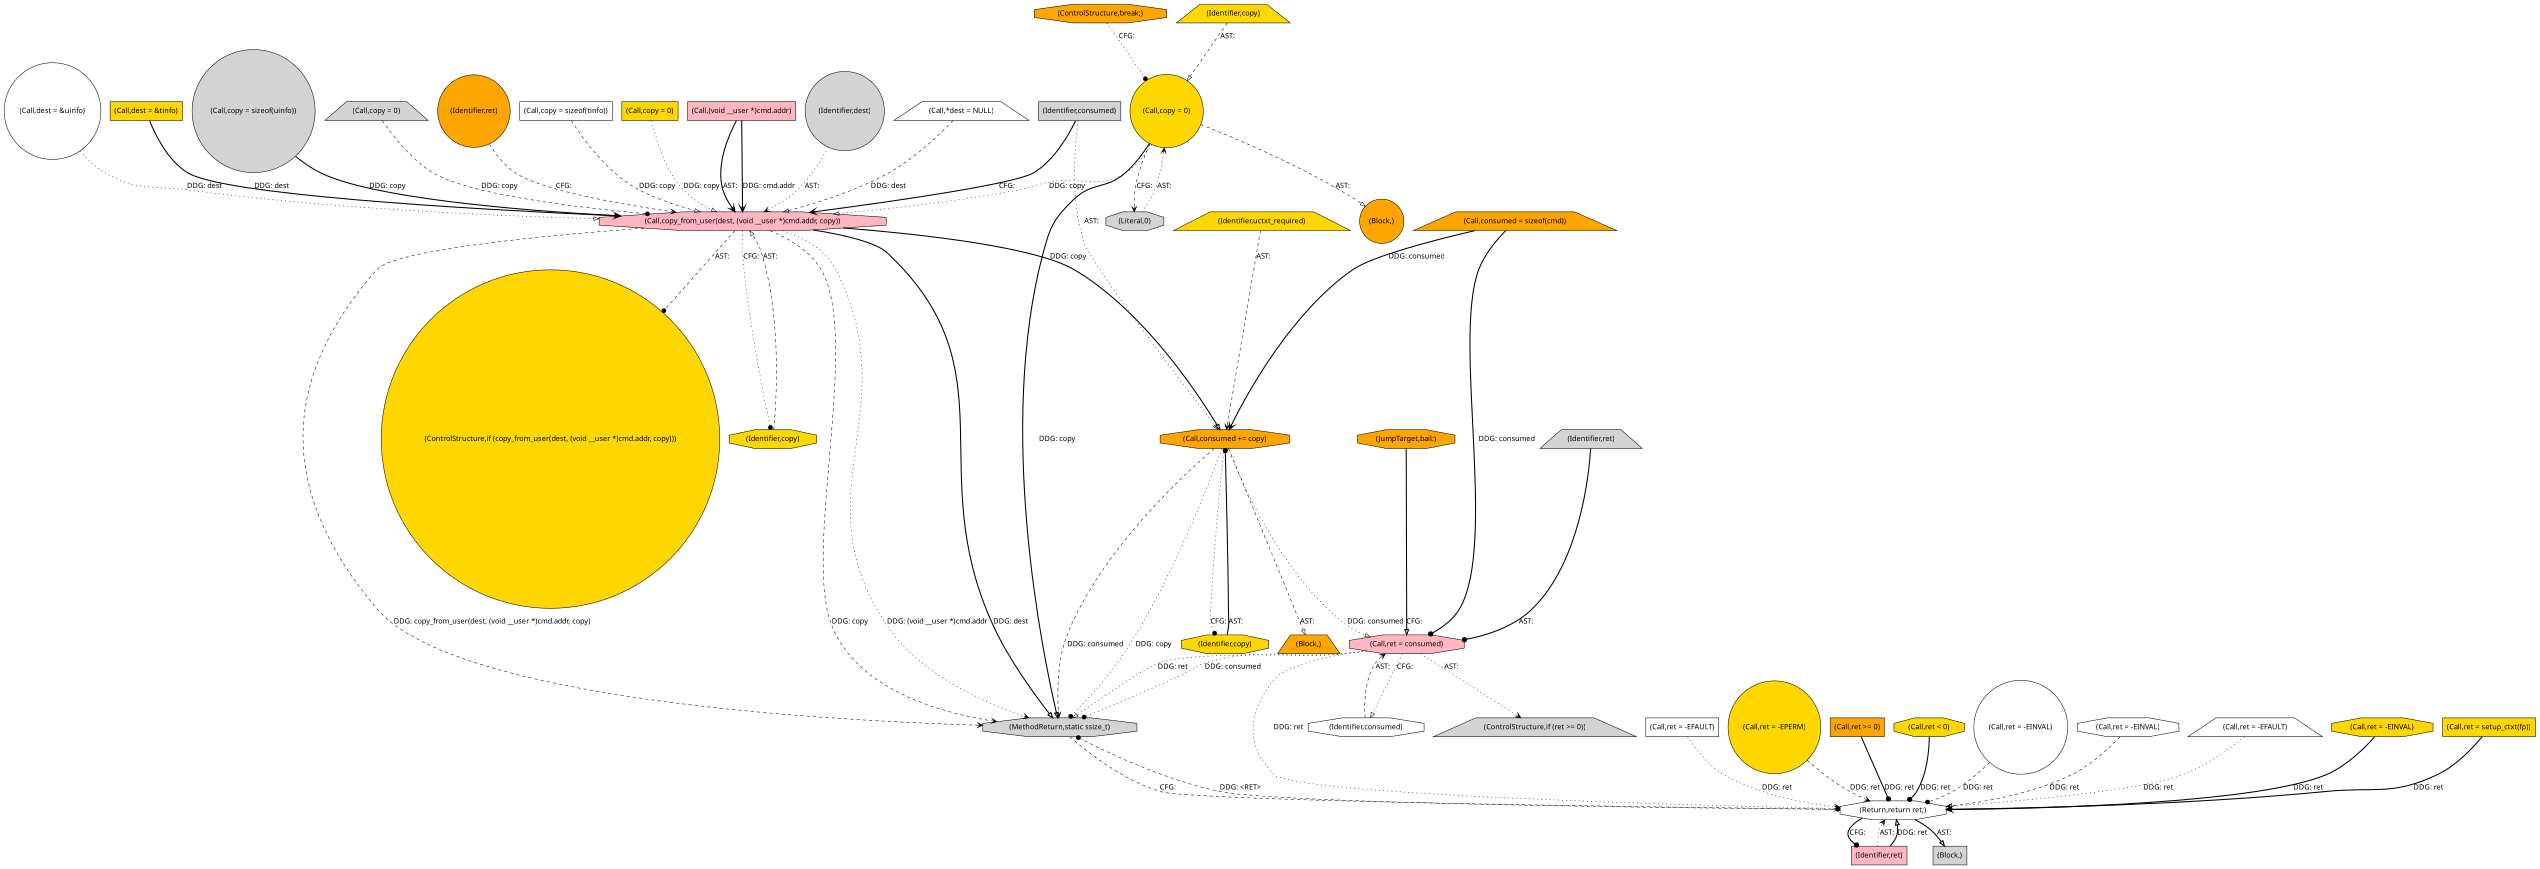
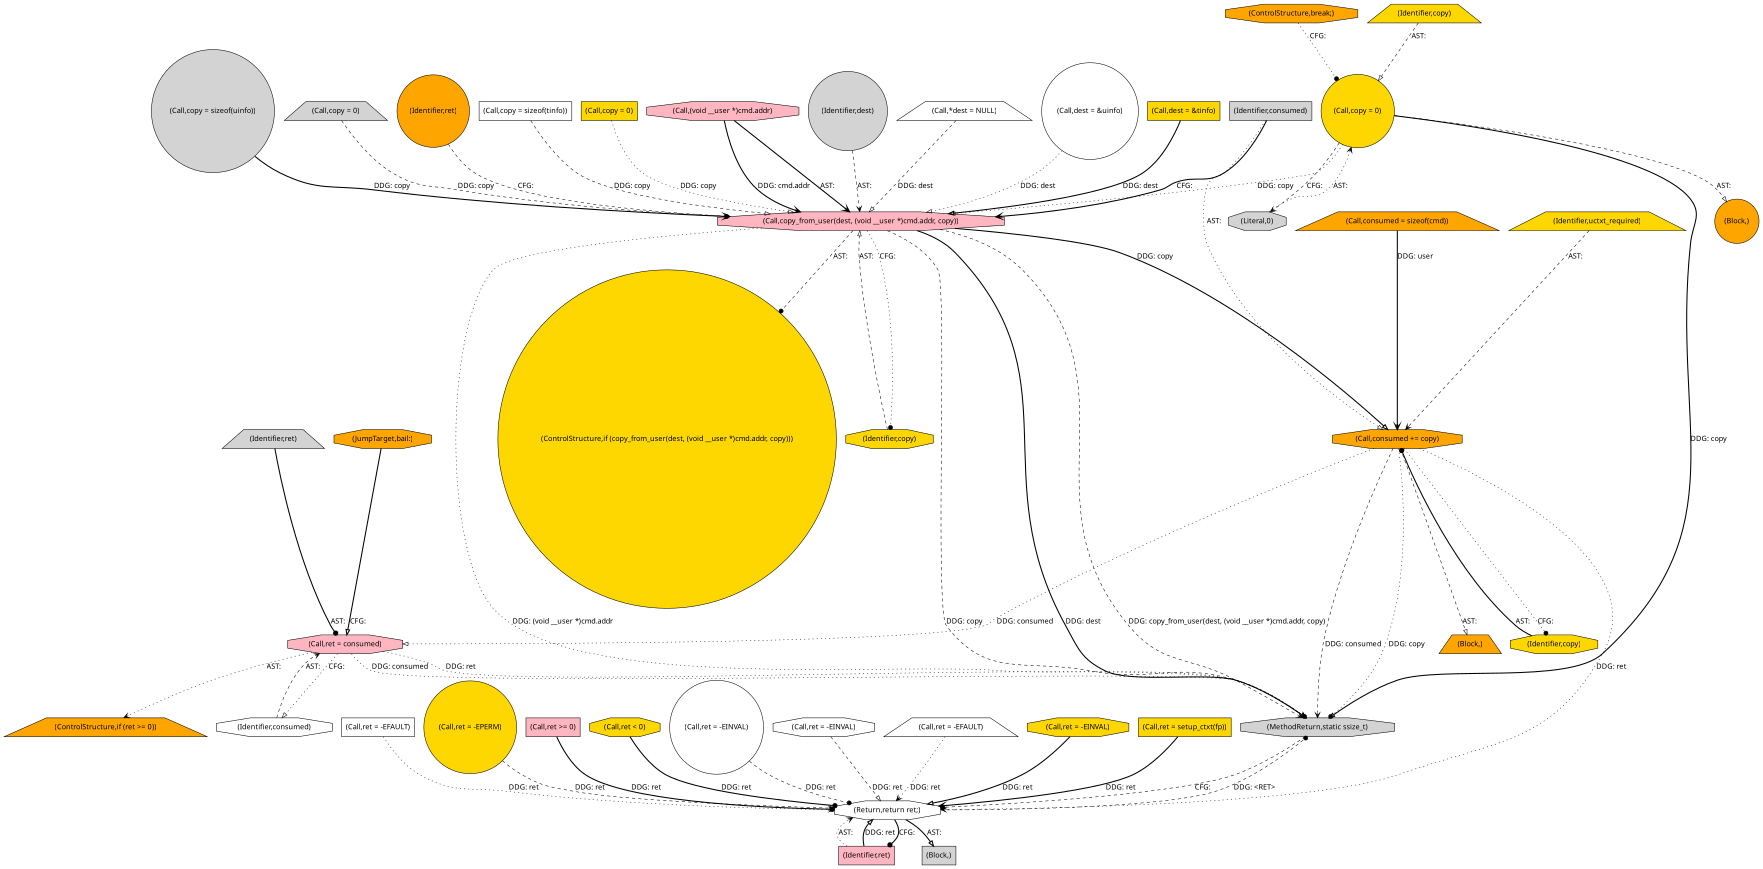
(742, 111) -> (723, 111)
(804, 183) -> (856, 179)
(1417, 257) -> (1416, 257)
(1473, 434) -> none
(1535, 727) -> (106, 727)
(1857, 727) -> (553, 727)
(1453, 795) -> (1444, 760)
